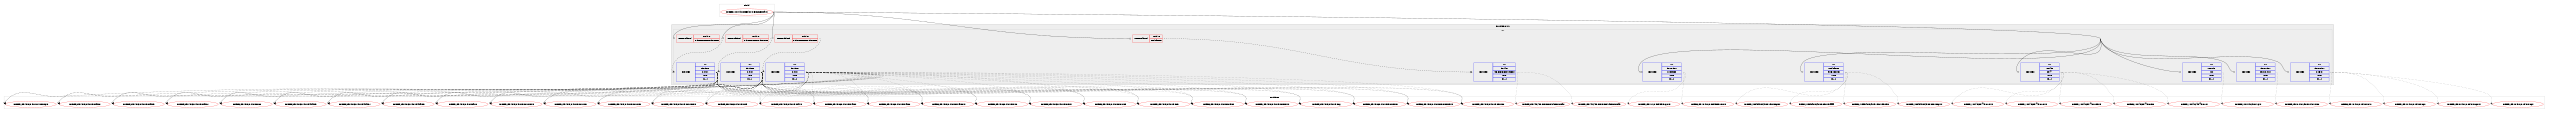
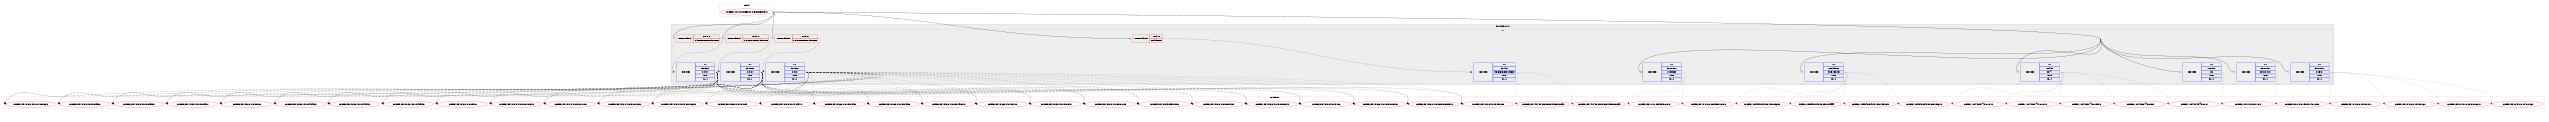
(1164, 104) -> (1164, 104)
